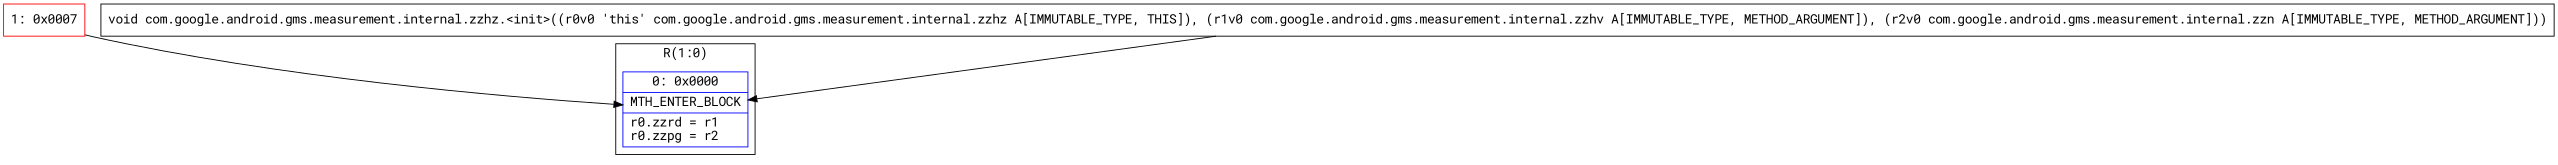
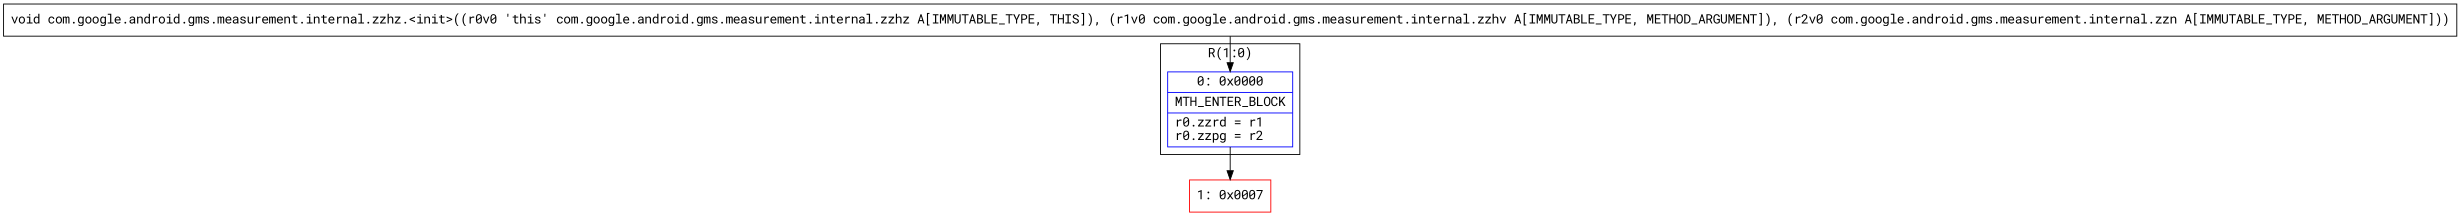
(348, 79) -> (1230, 160)
